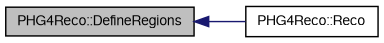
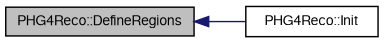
(312, 22) -> (312, 22)
